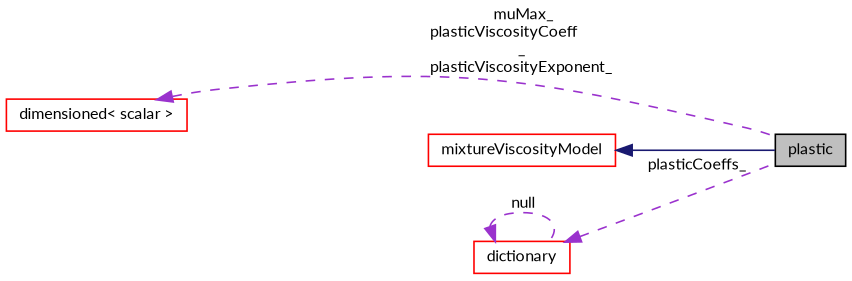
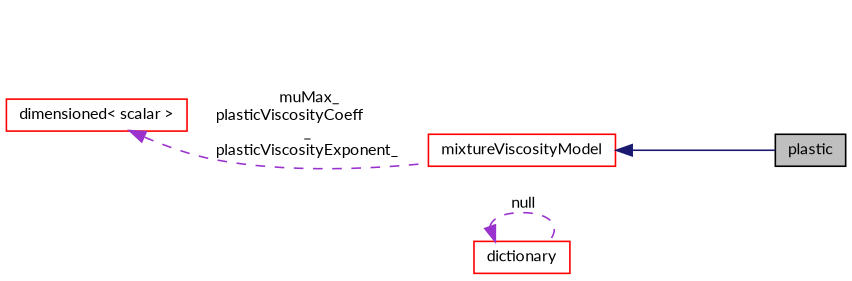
(476, 79) -> (284, 168)
(678, 200) -> none
